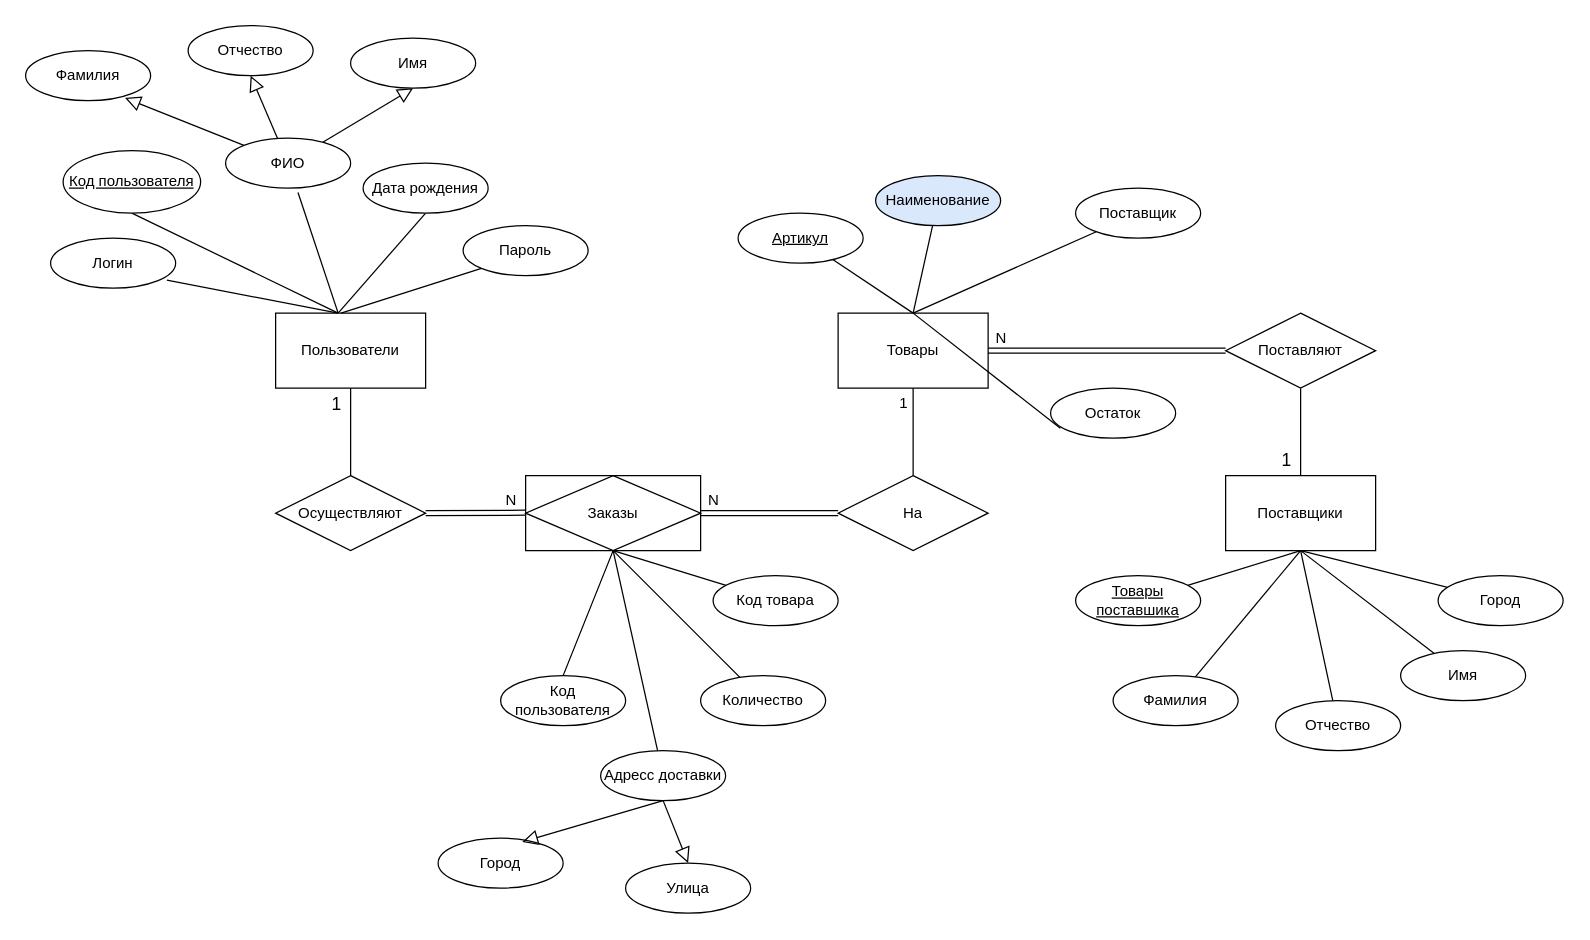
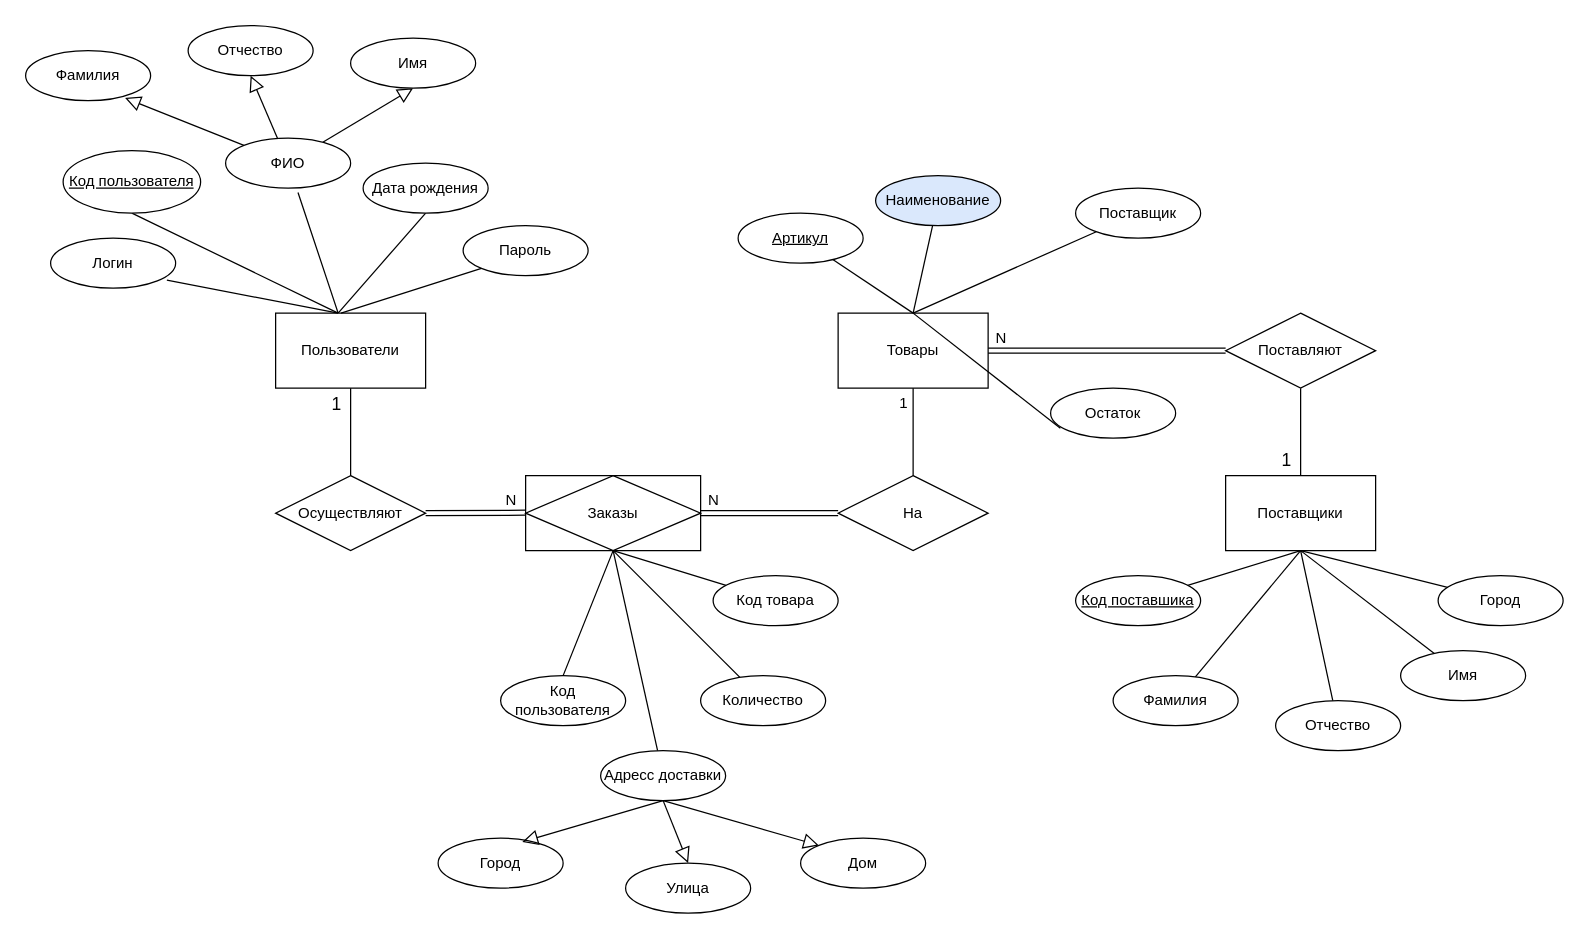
(1138, 601) -> (1138, 601)
none -> (735, 821)
none -> (863, 863)
